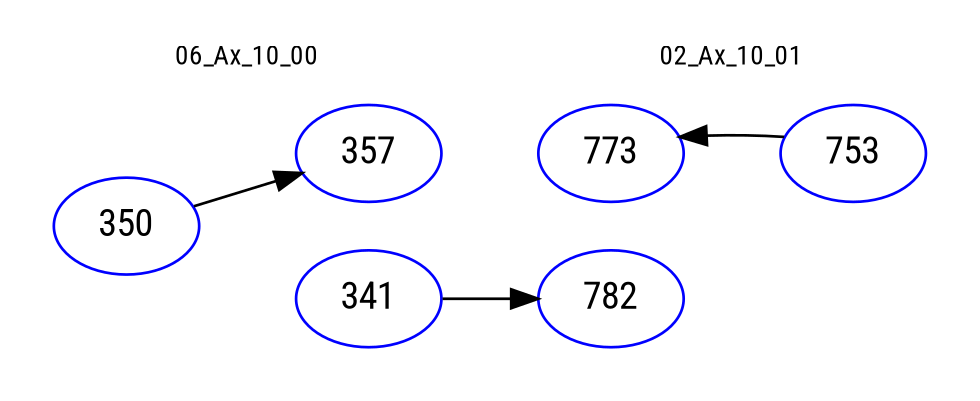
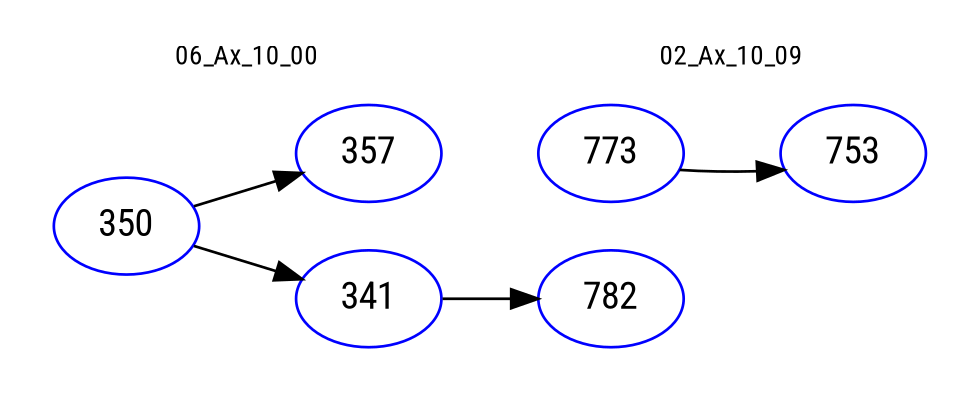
(732, 58) -> (732, 58)
(745, 135) -> (718, 171)
none -> (235, 259)
